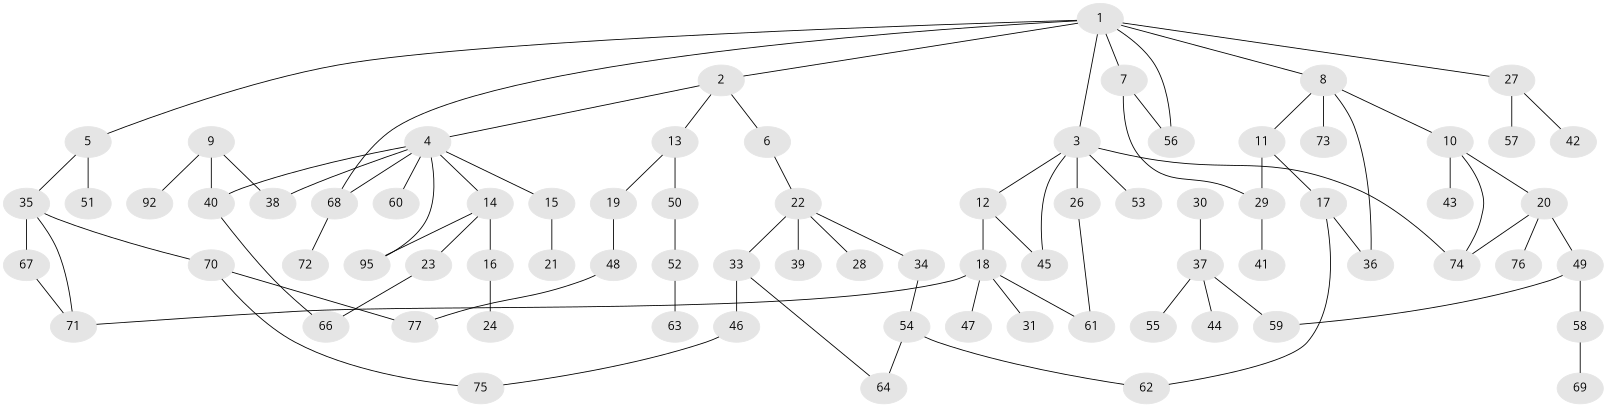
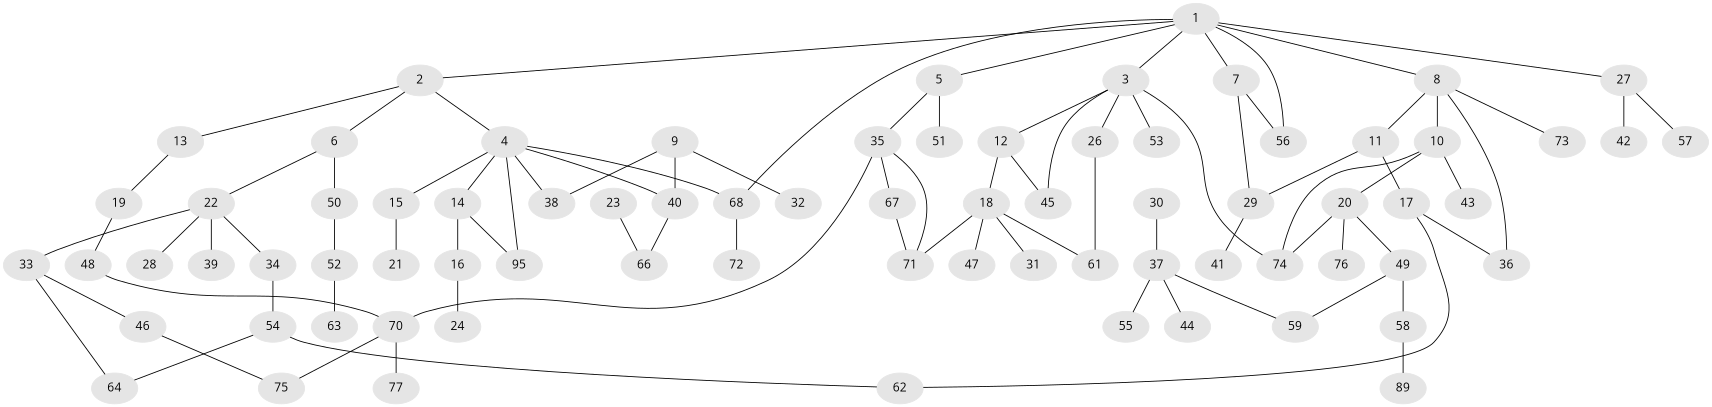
(675, 173) -> (335, 173)
(150, 204) -> (798, 204)
(396, 204) -> none
(460, 234) -> none
(516, 298) -> (242, 296)
(1580, 388) -> (1403, 388)
